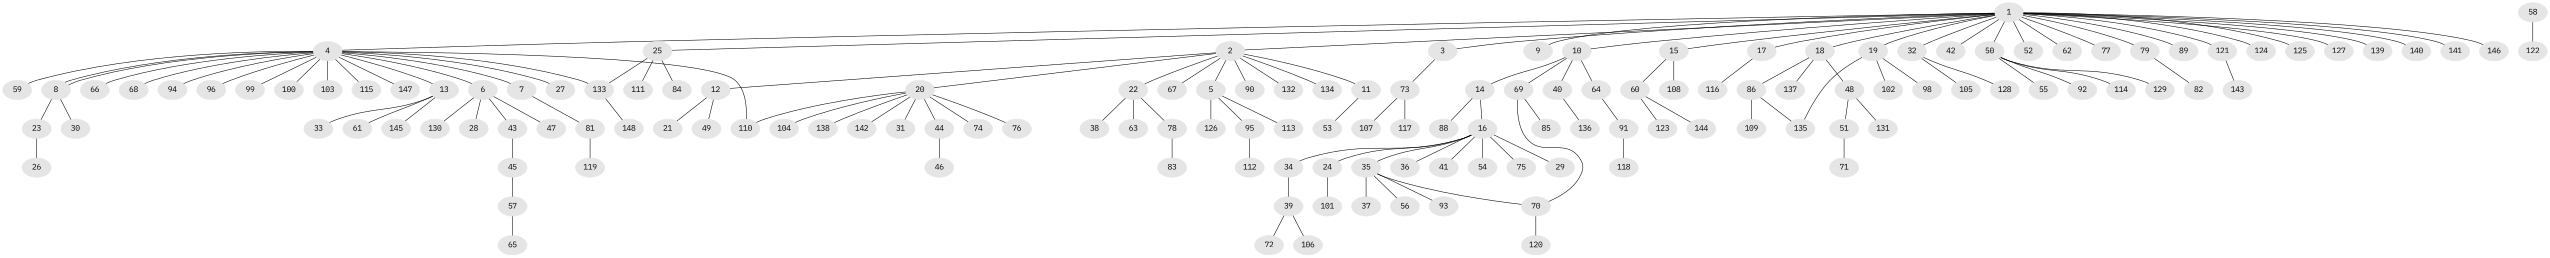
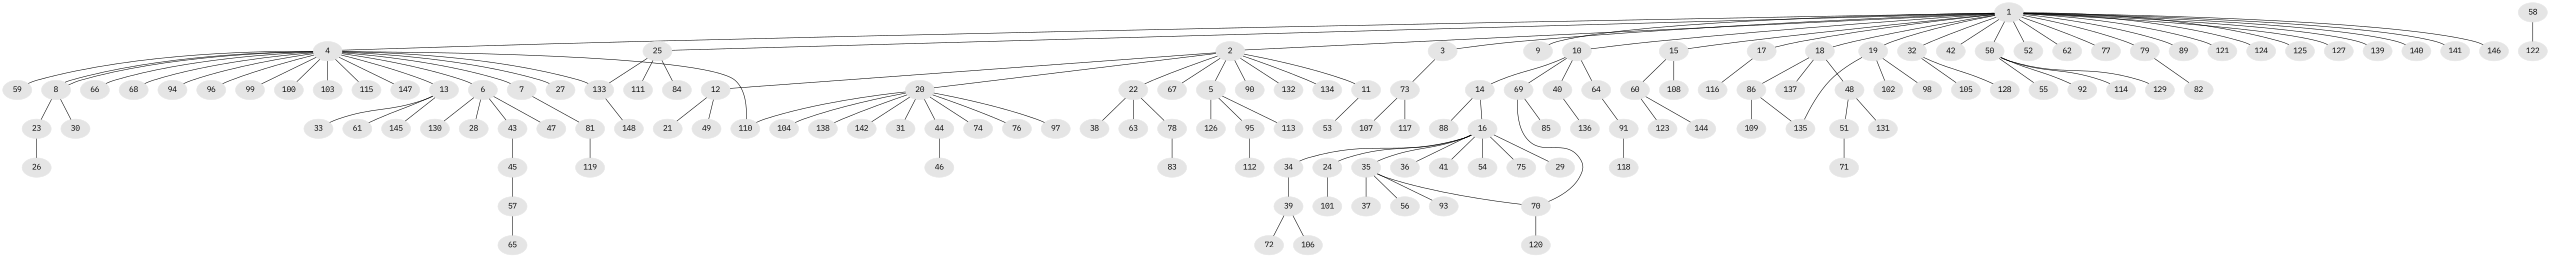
(2237, 90) -> none
none -> (1056, 129)
